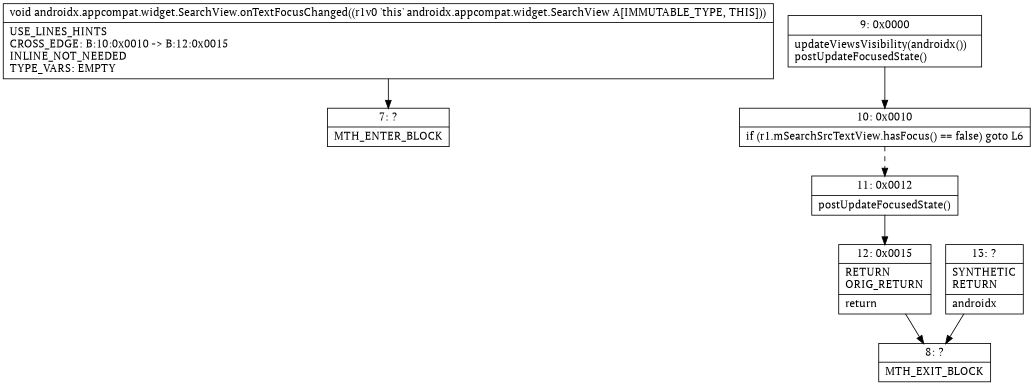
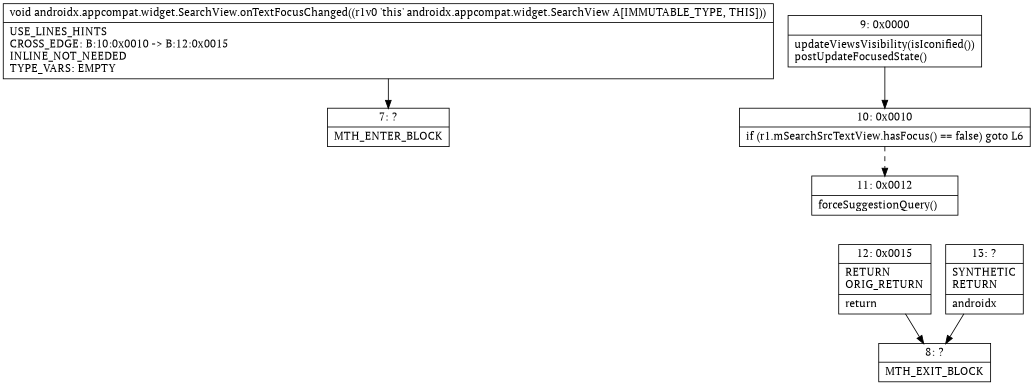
(881, 45) -> (885, 45)
(885, 205) -> (878, 205)
(885, 226) -> none
